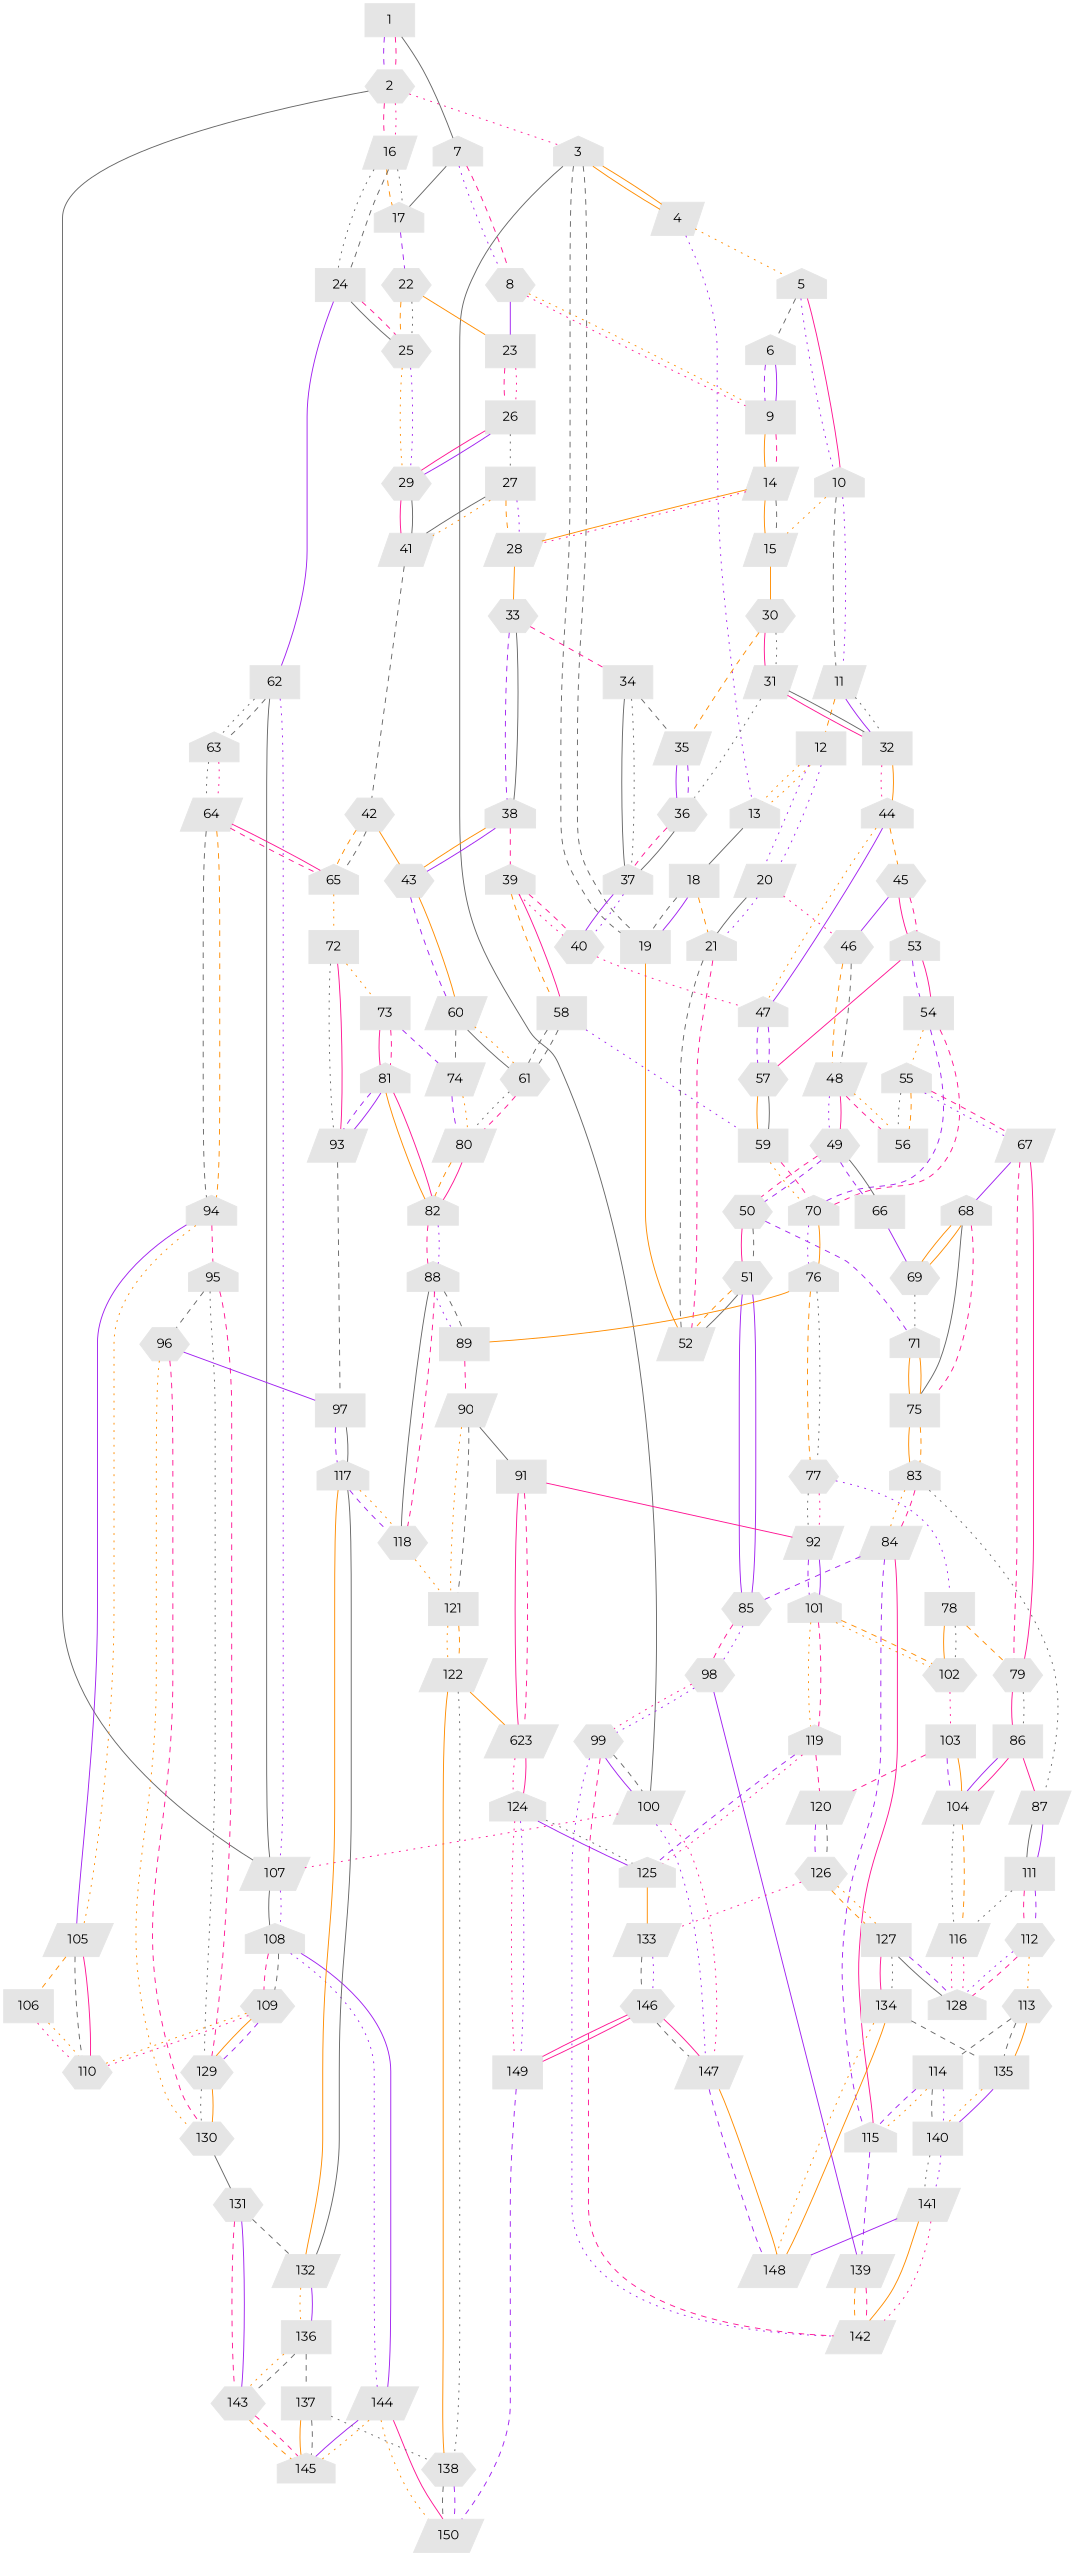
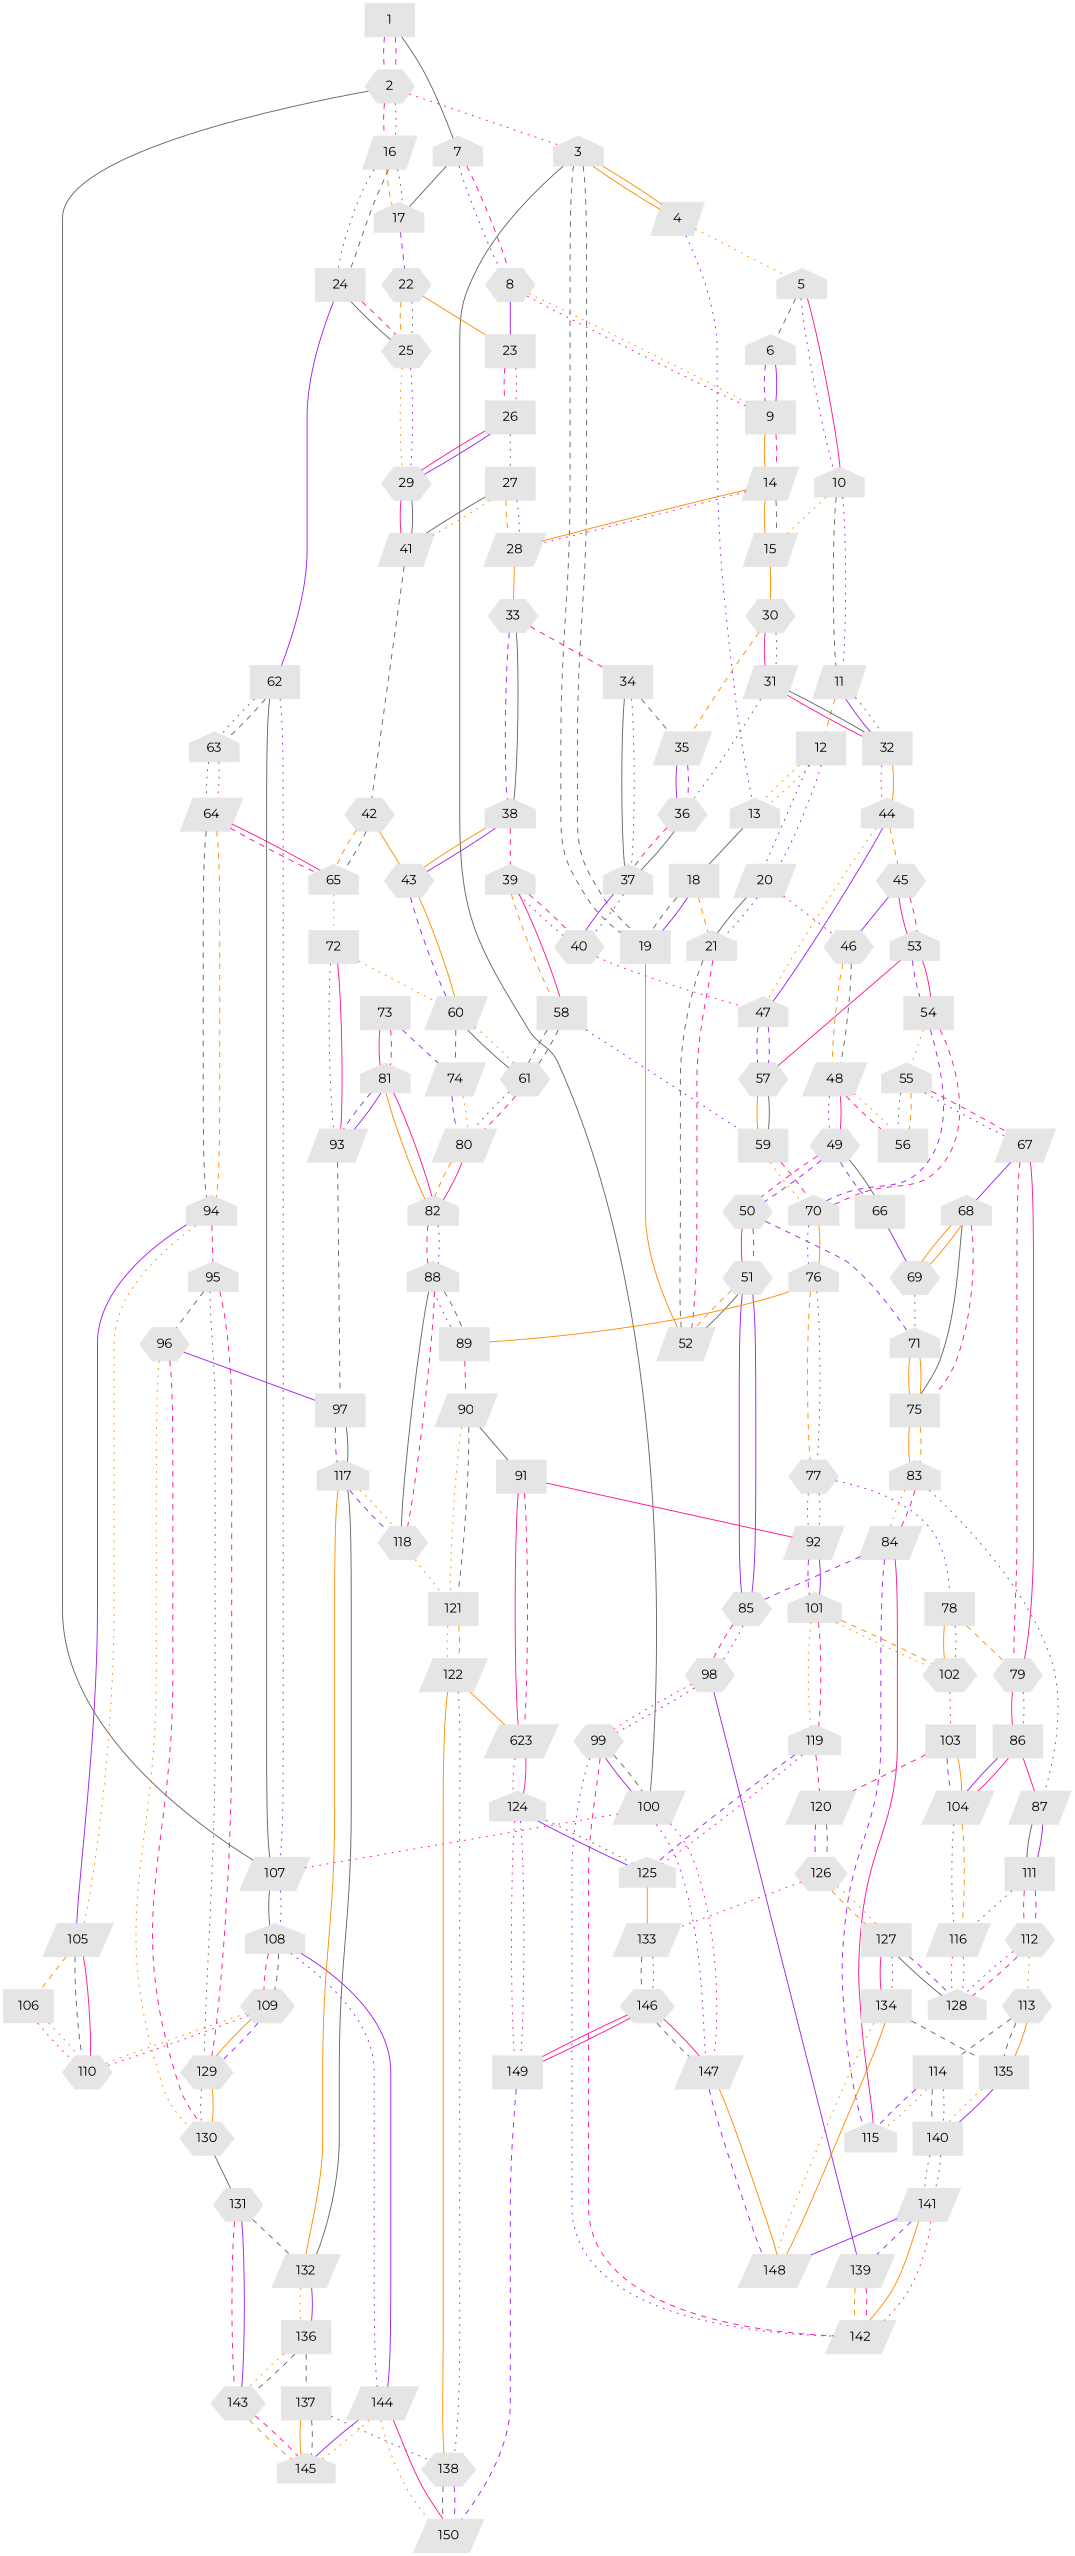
(360, 980) -> (398, 982)
(866, 2203) -> (894, 2238)
